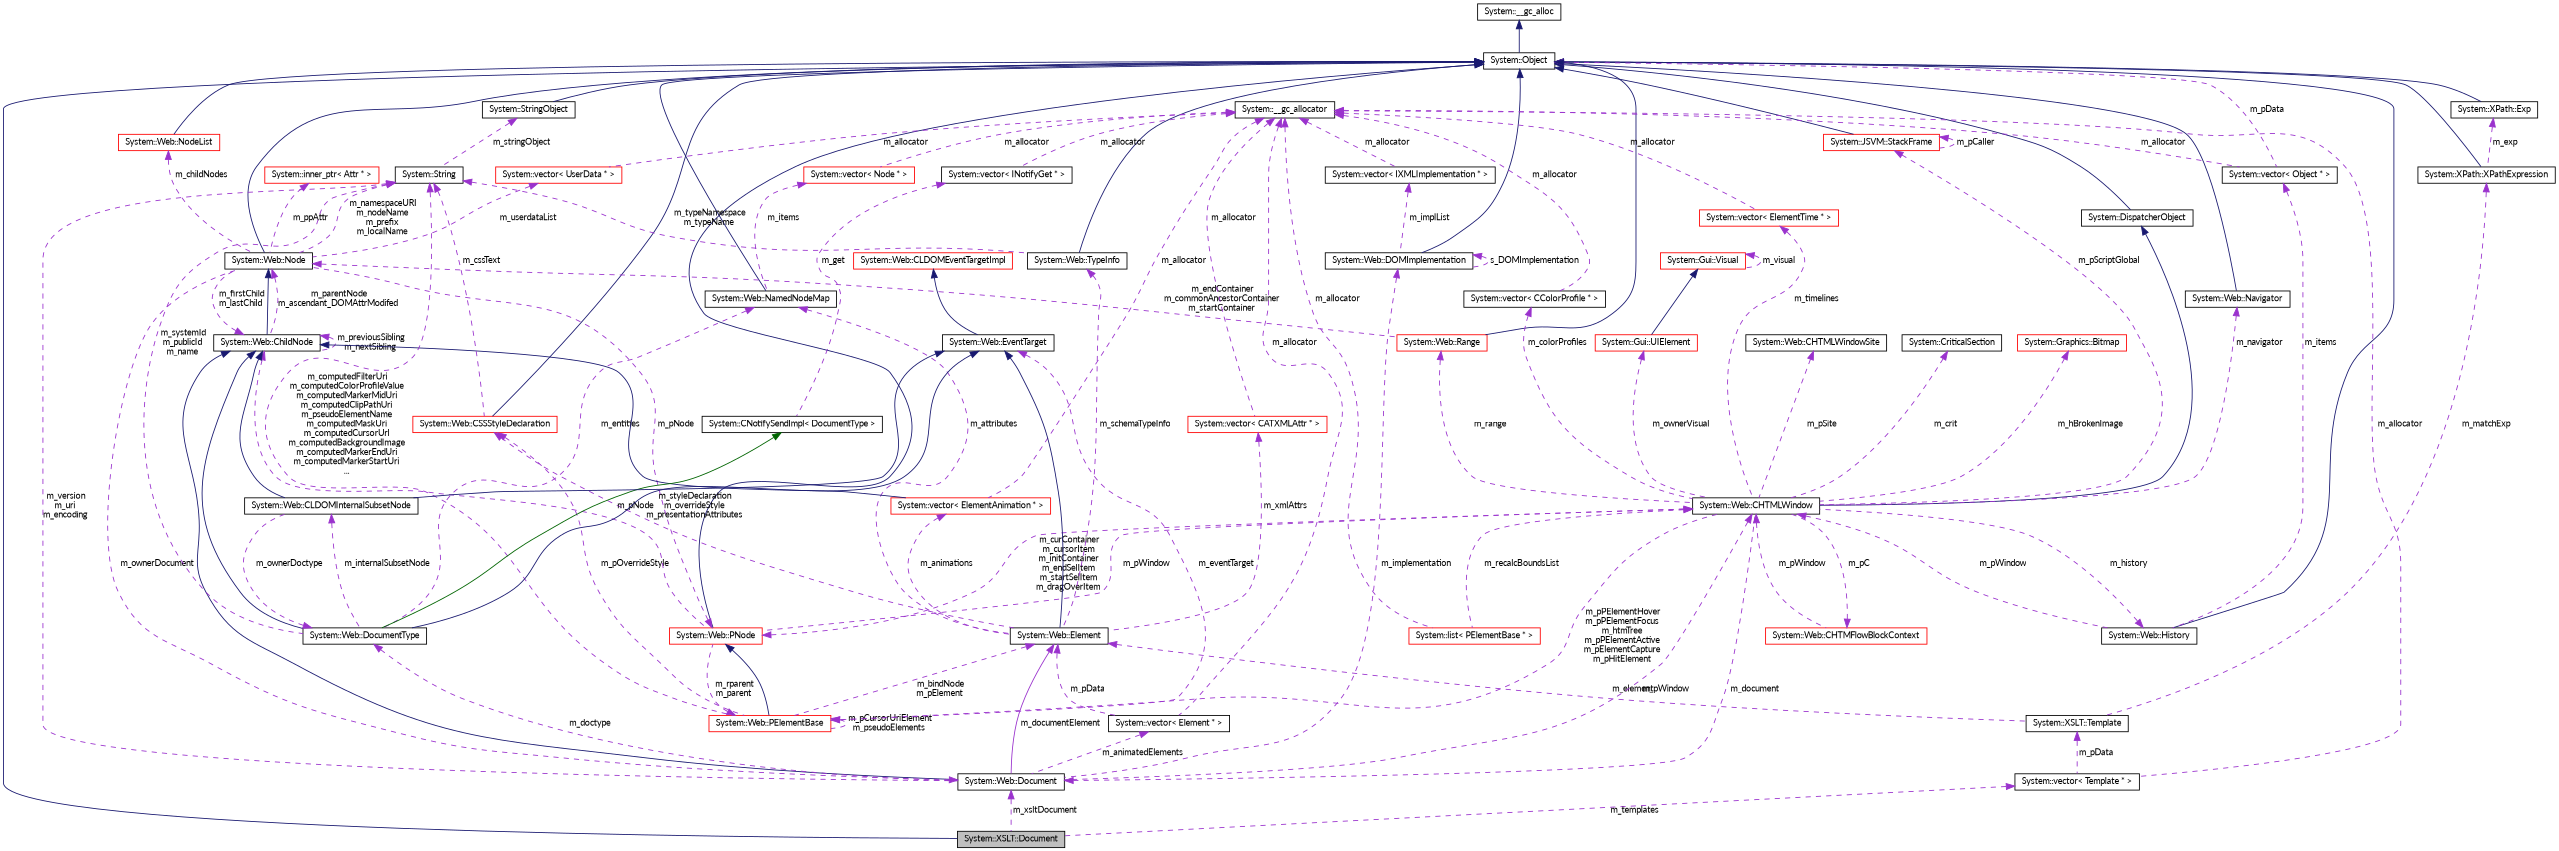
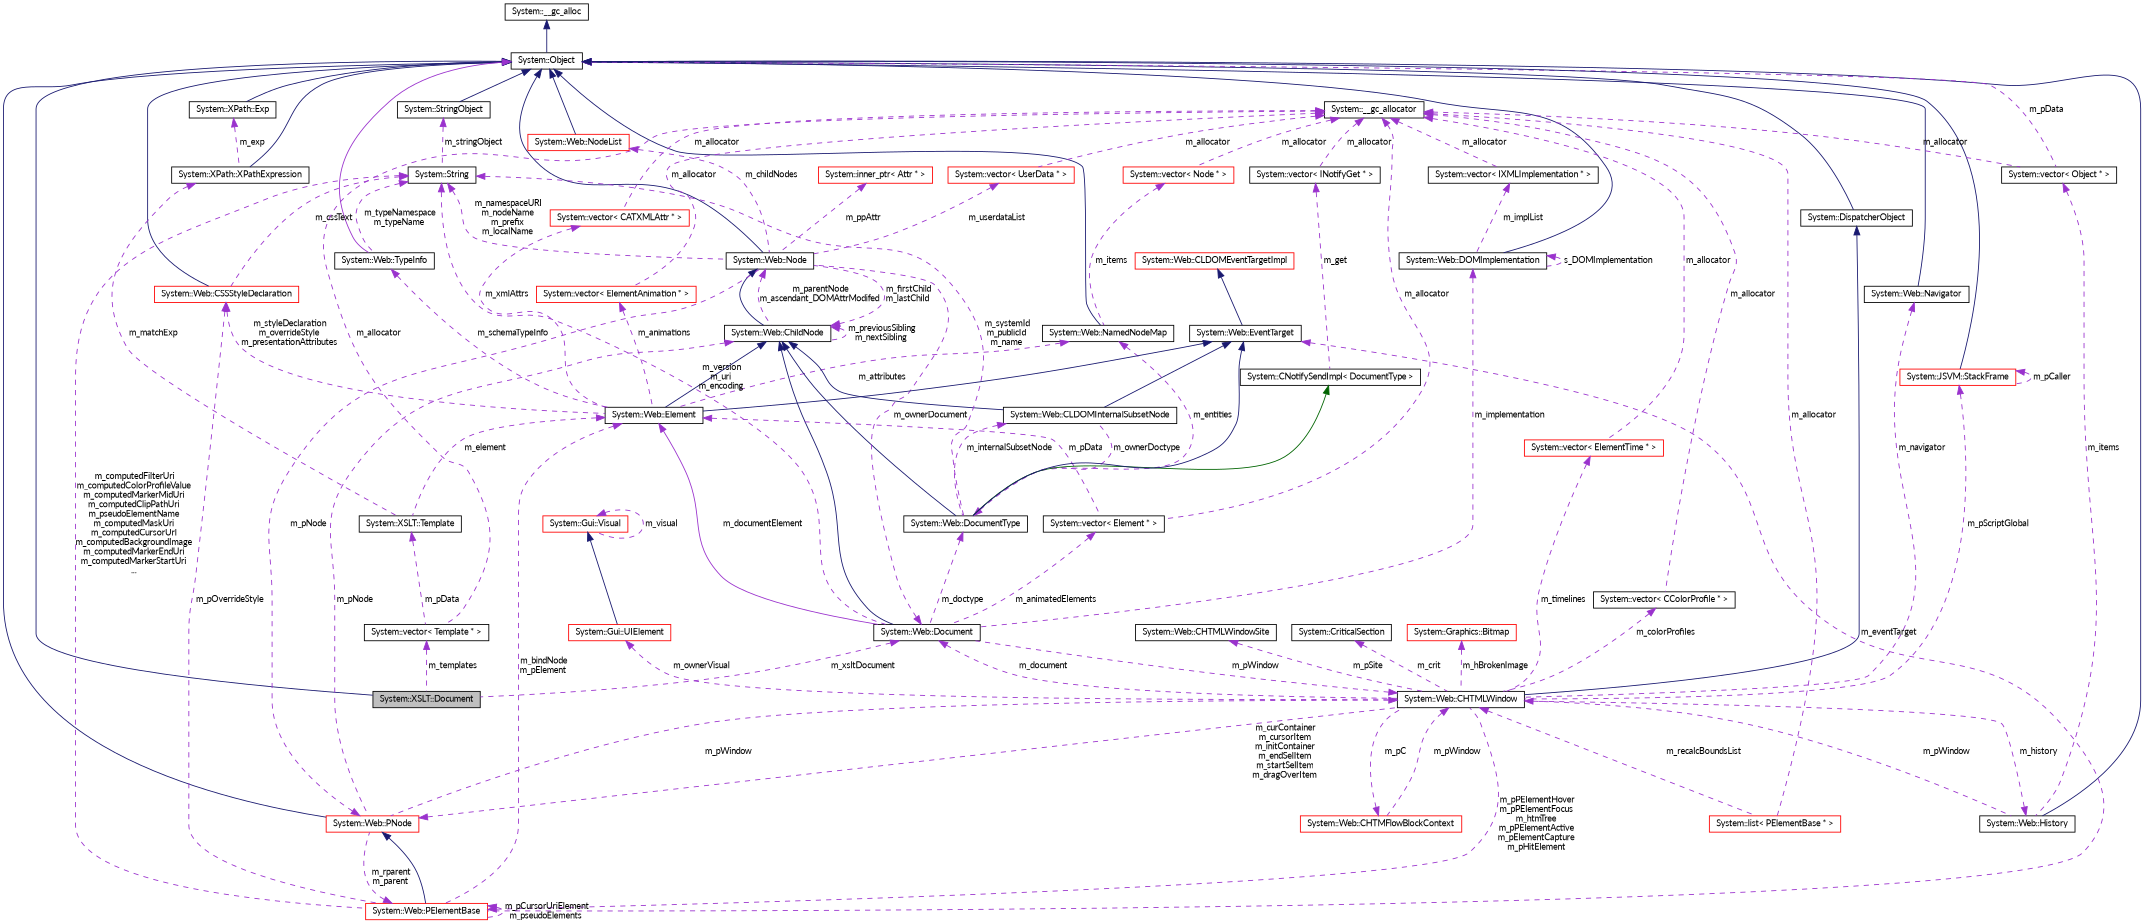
(1239, 97) -> (370, 121)
(1442, 343) -> none
(633, 411) -> (712, 377)
